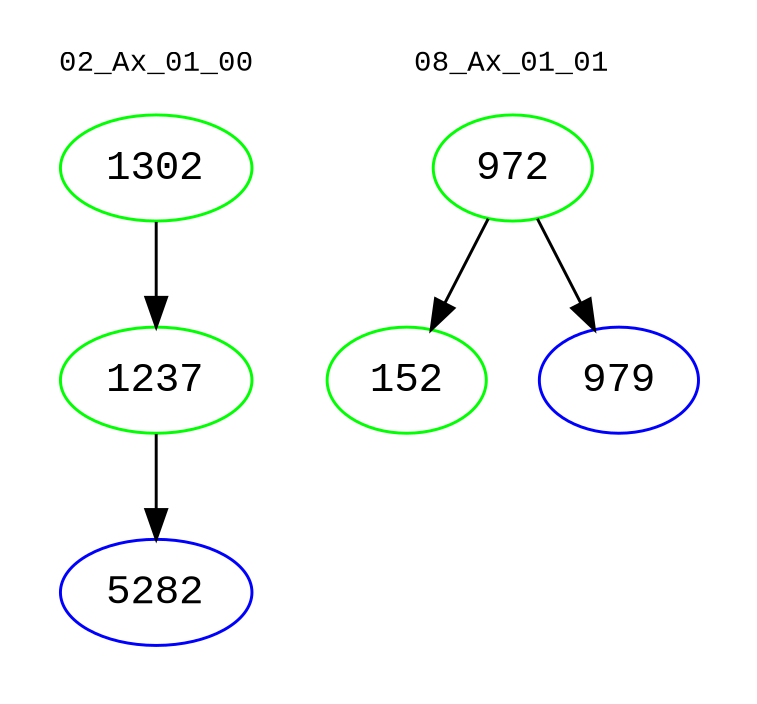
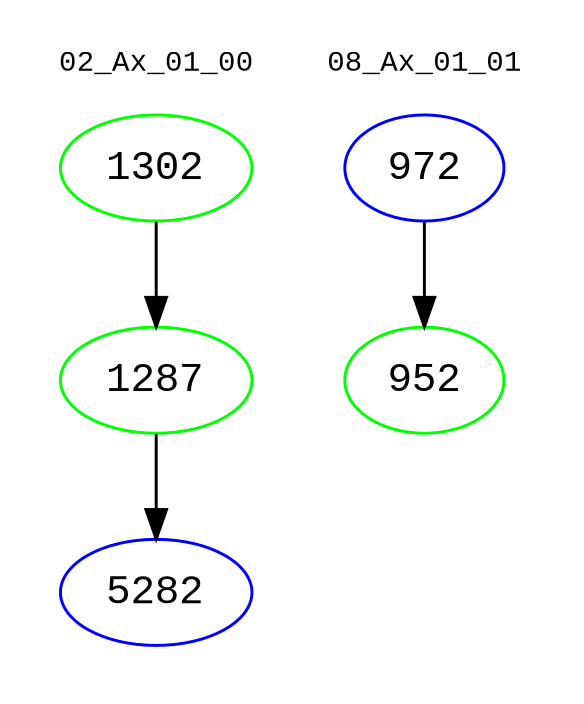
(513, 168) -> (424, 168)
(156, 380) -> (156, 380)
(407, 380) -> (424, 380)
(619, 380) -> none
